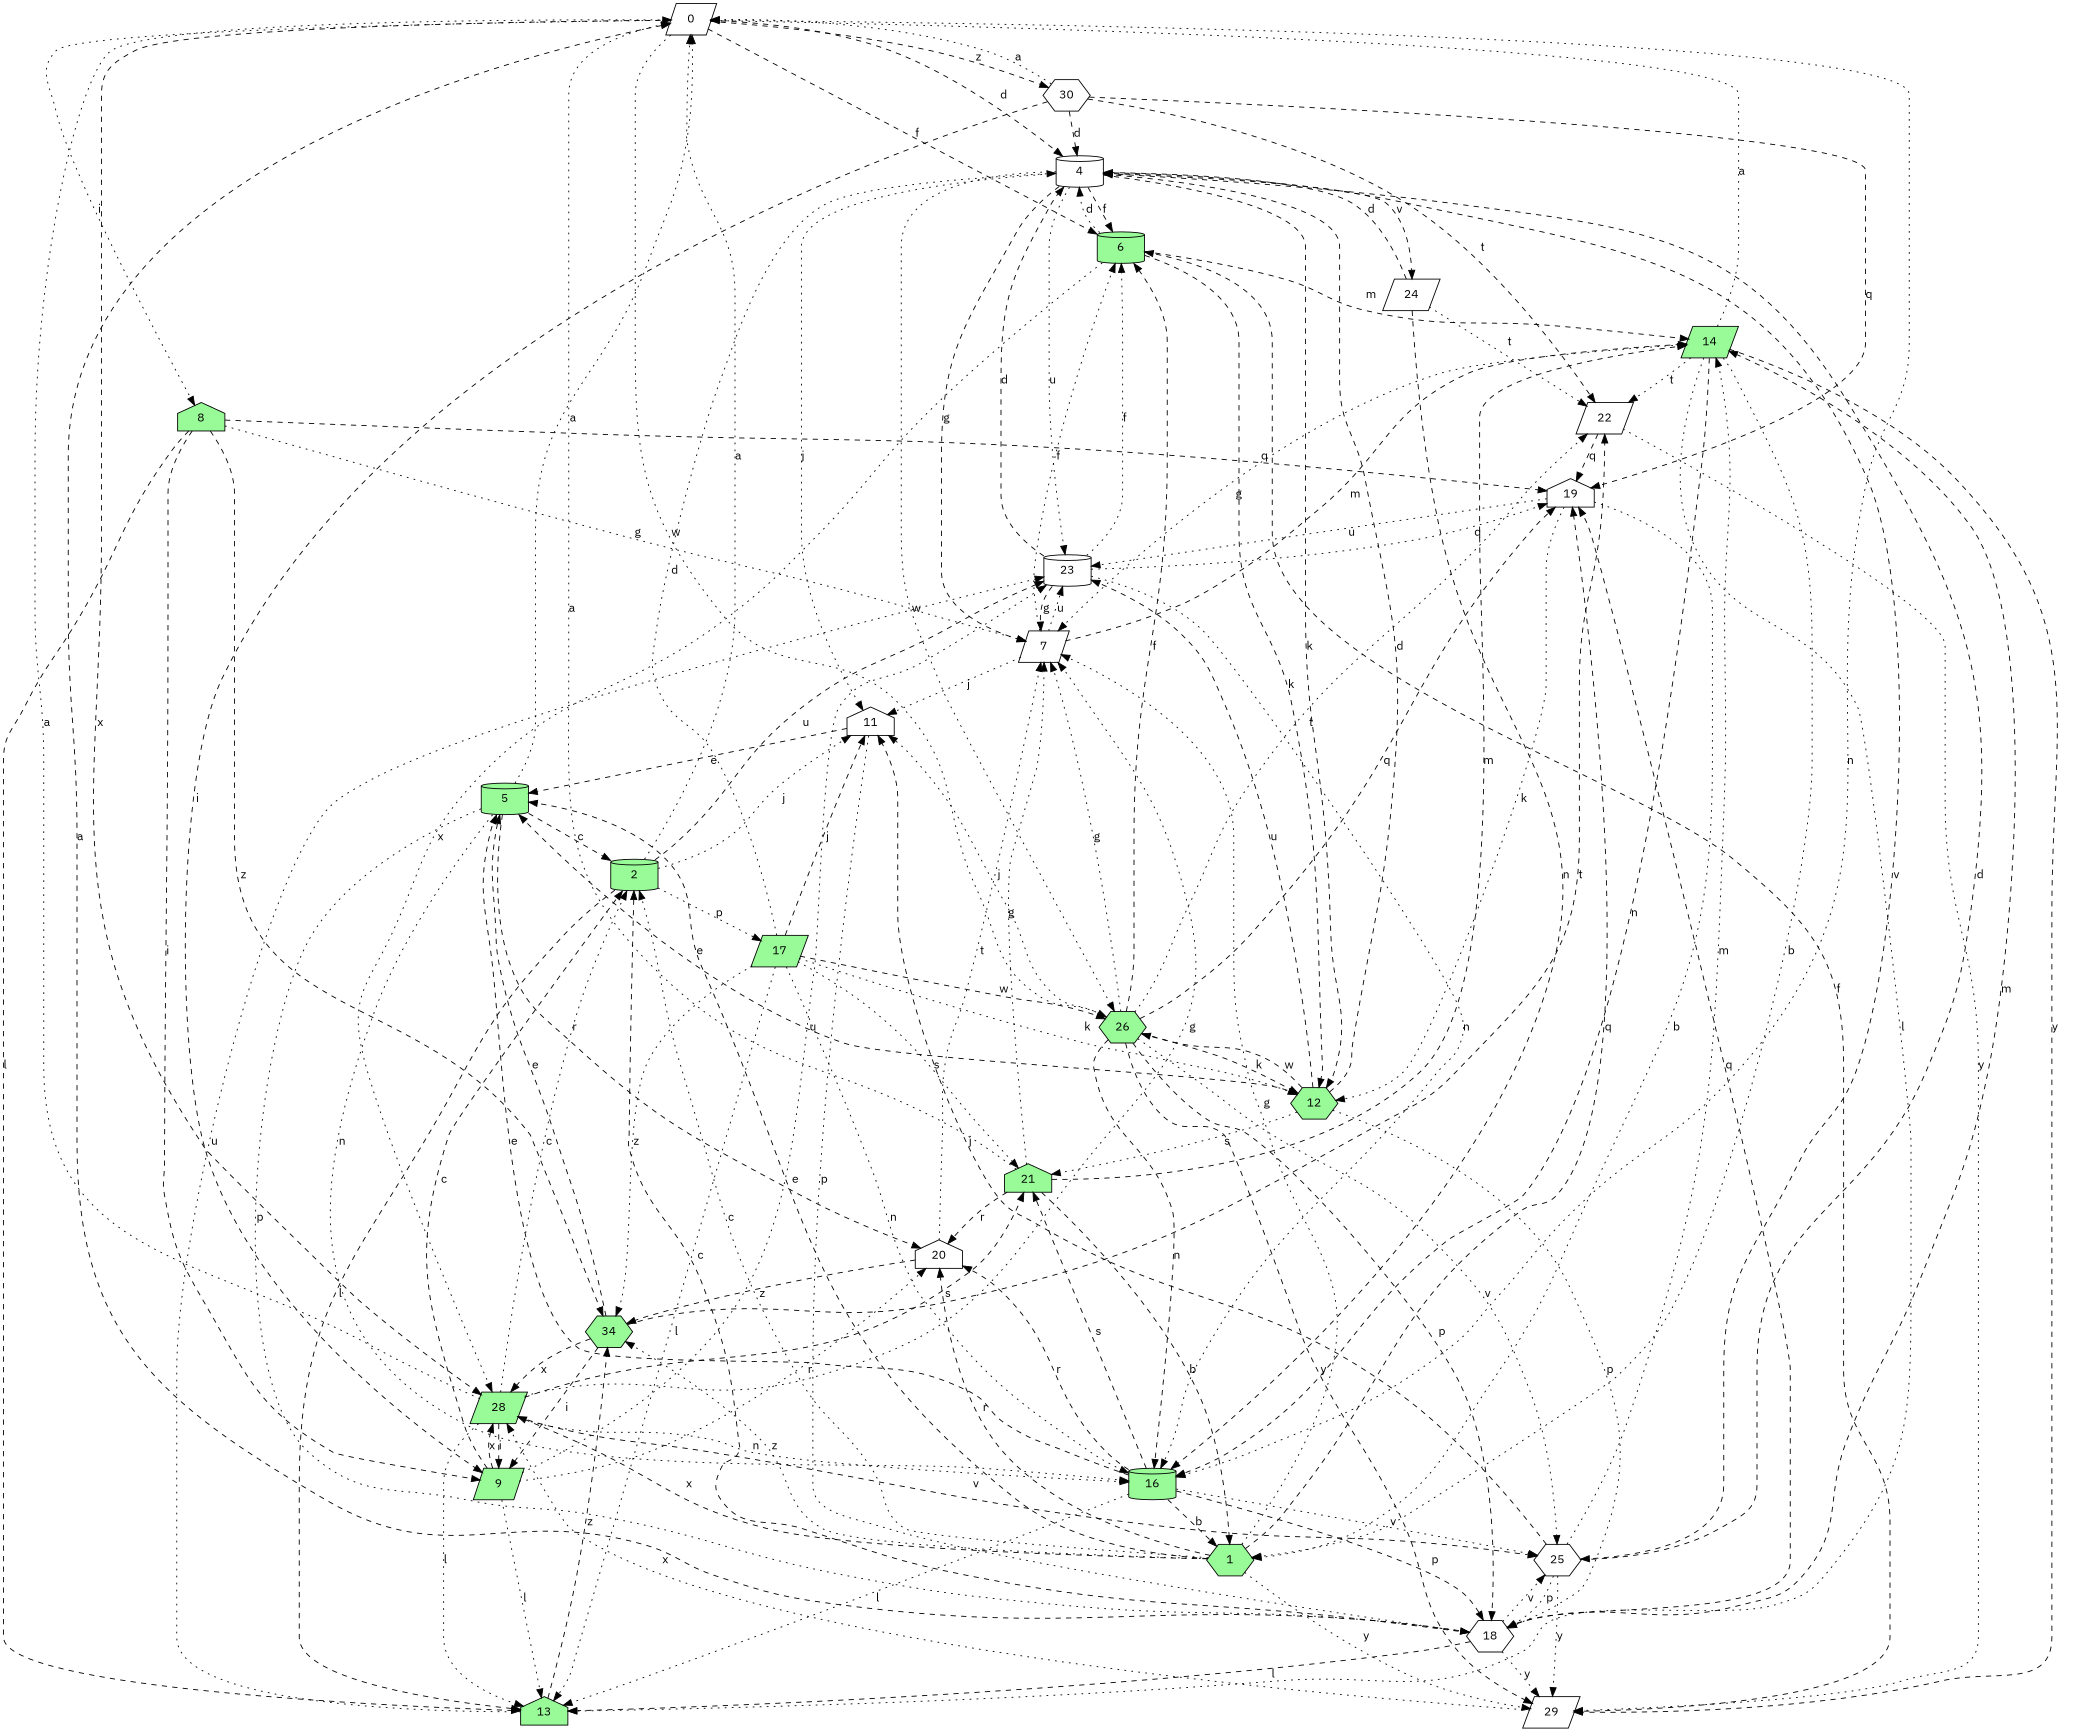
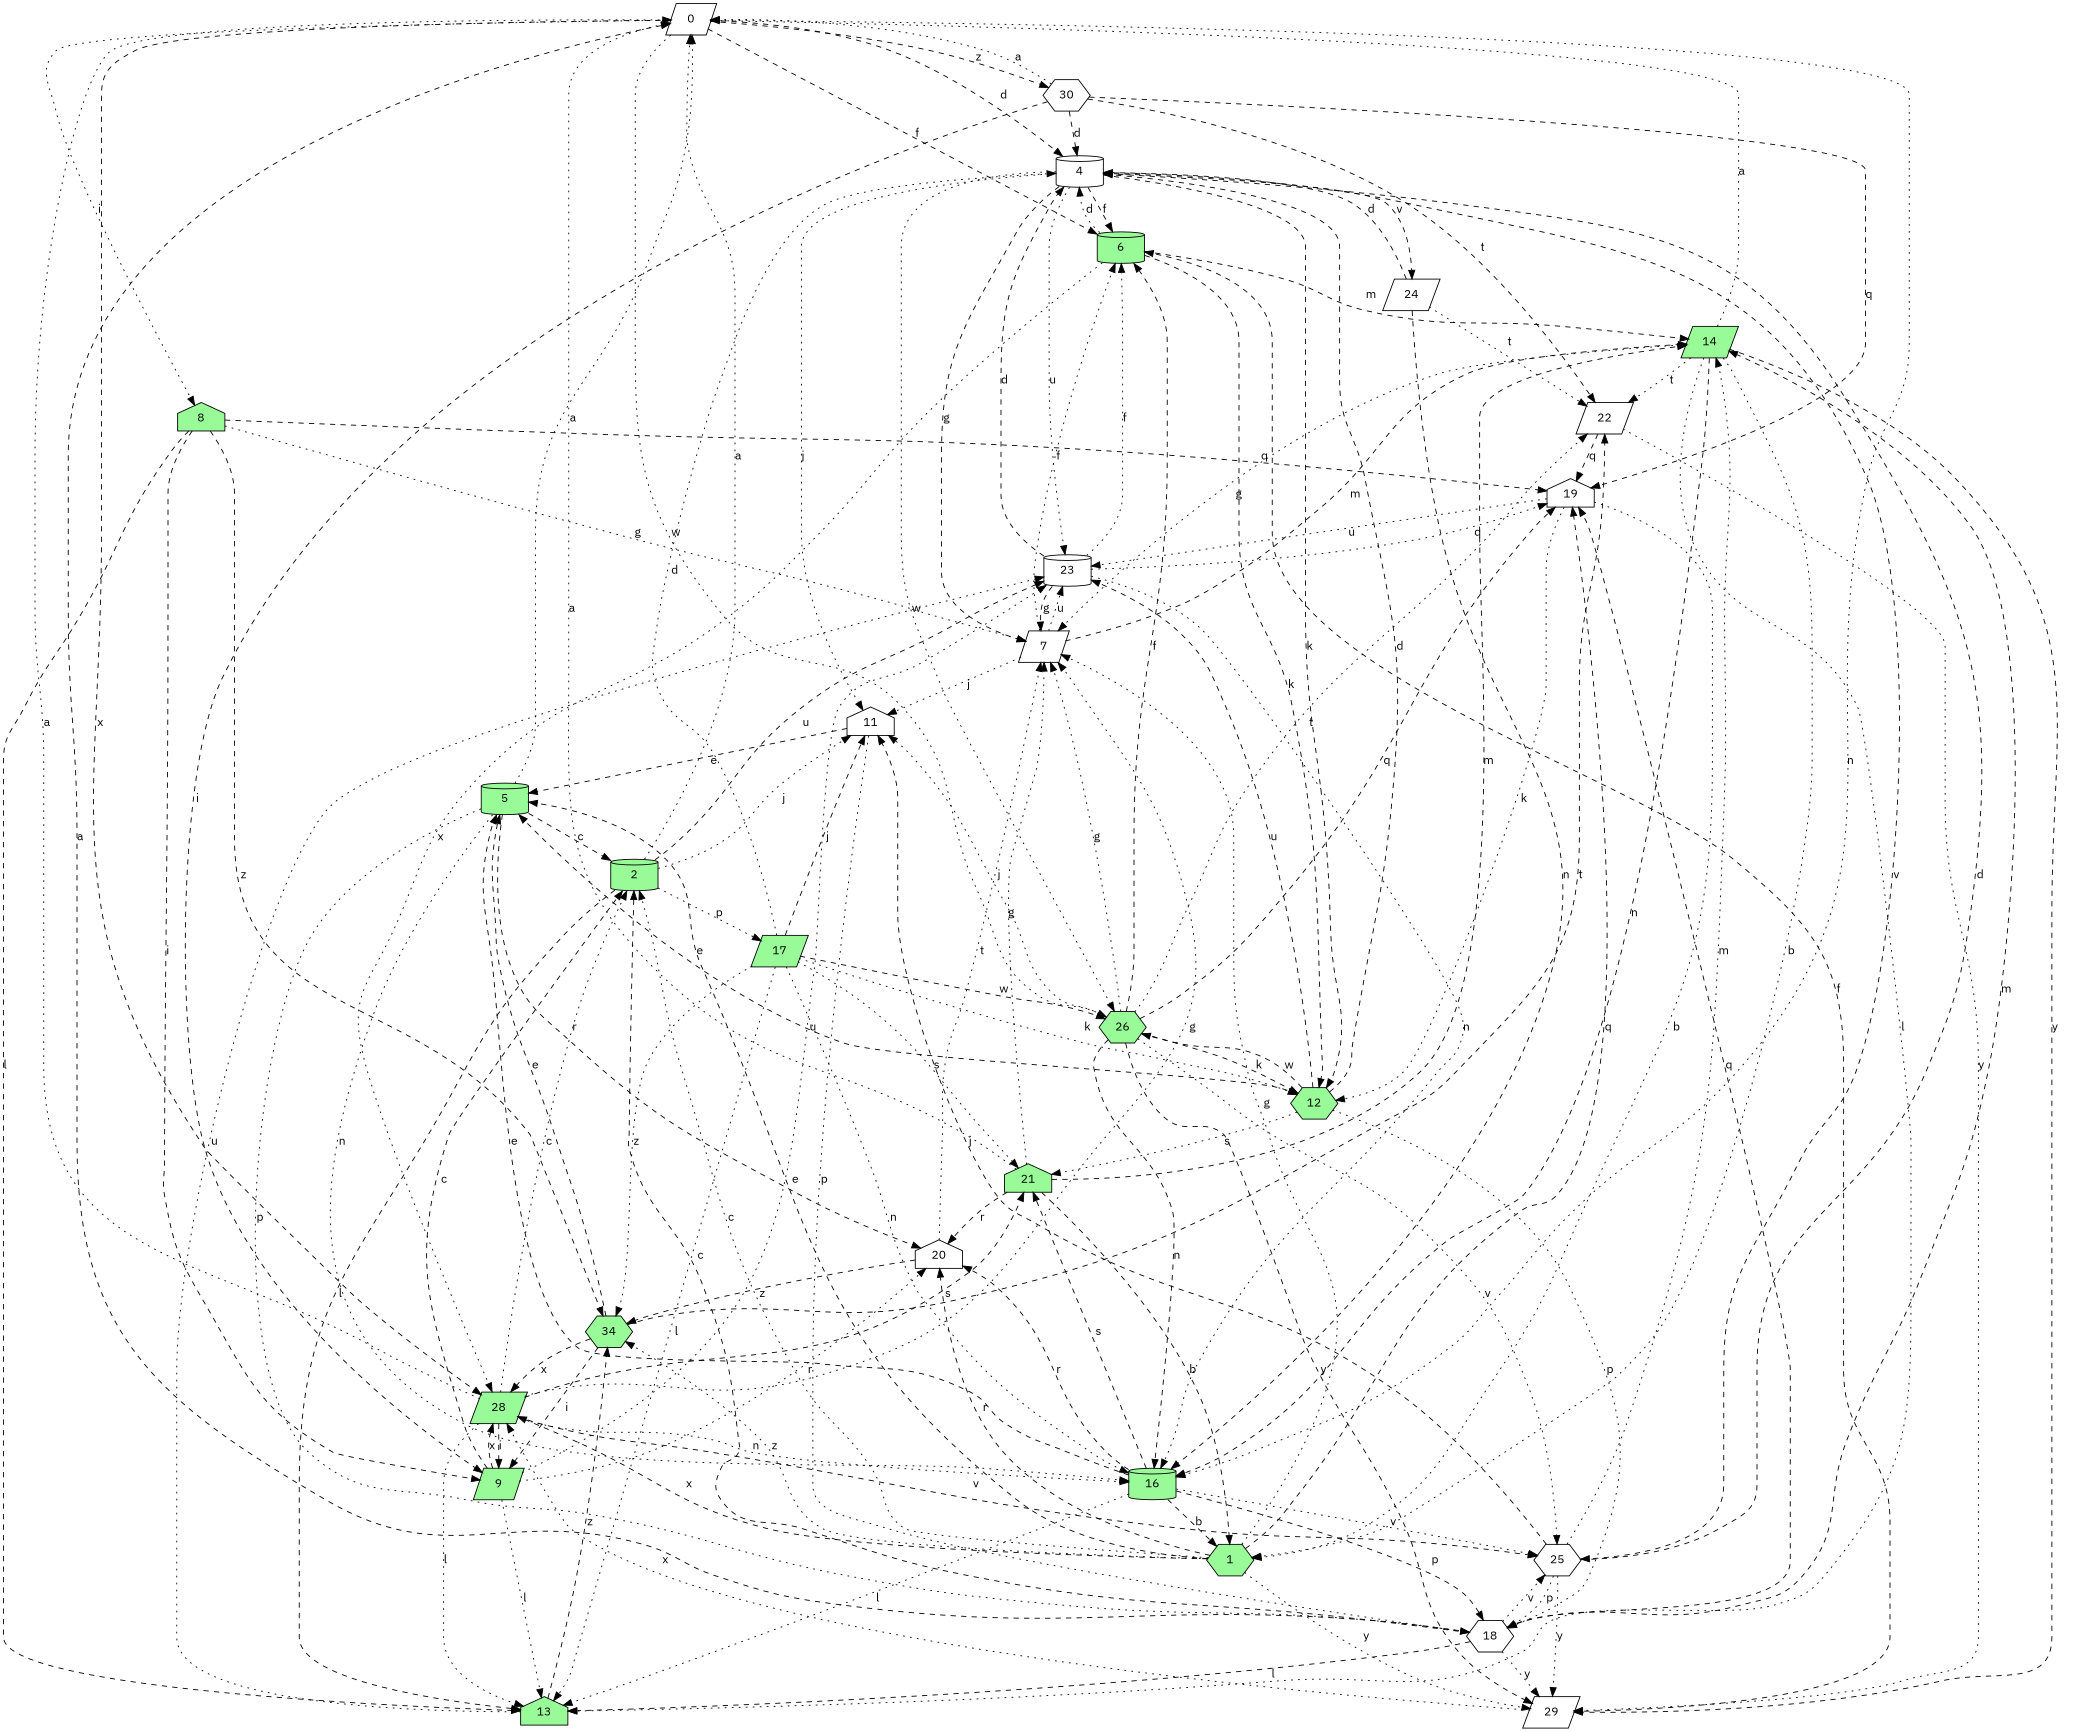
(1390, 1281) -> none
